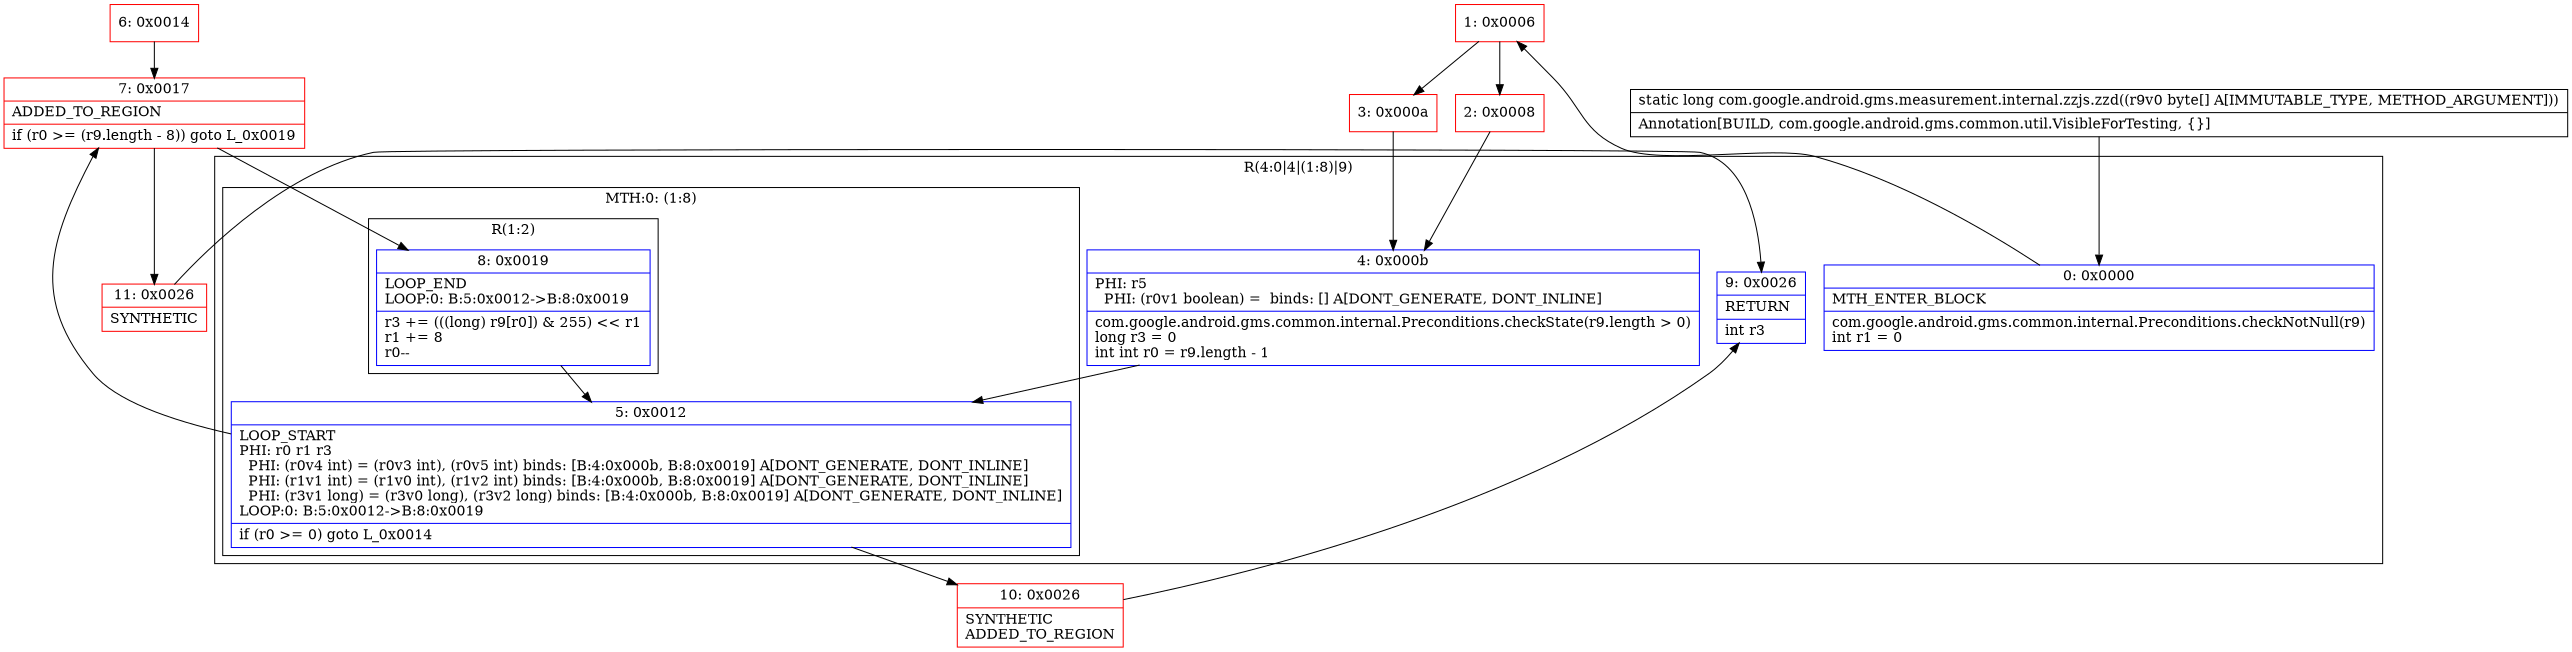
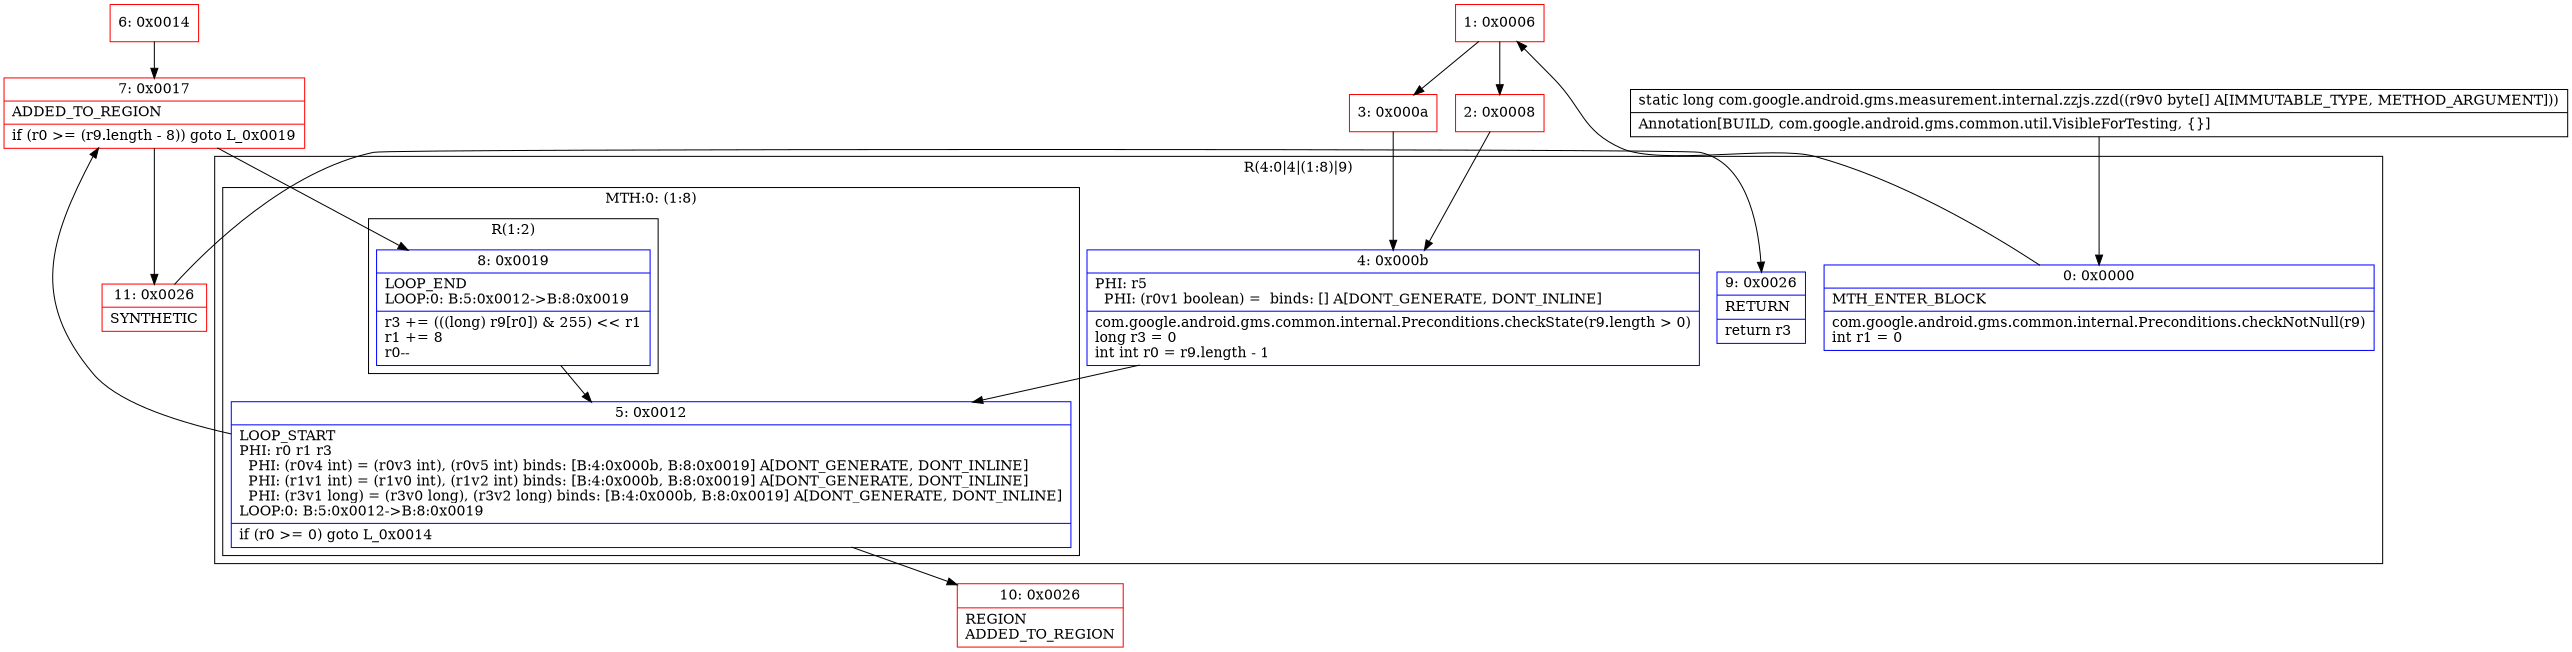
(1745, 331) -> (1759, 331)
(1443, 509) -> none
(1010, 619) -> (996, 619)
